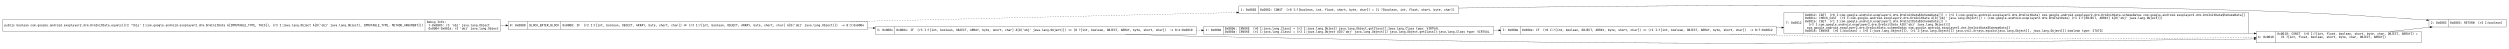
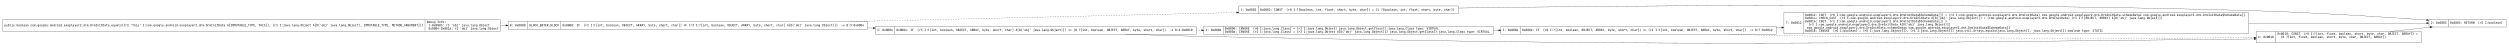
(2251, 33) -> (2338, 23)
